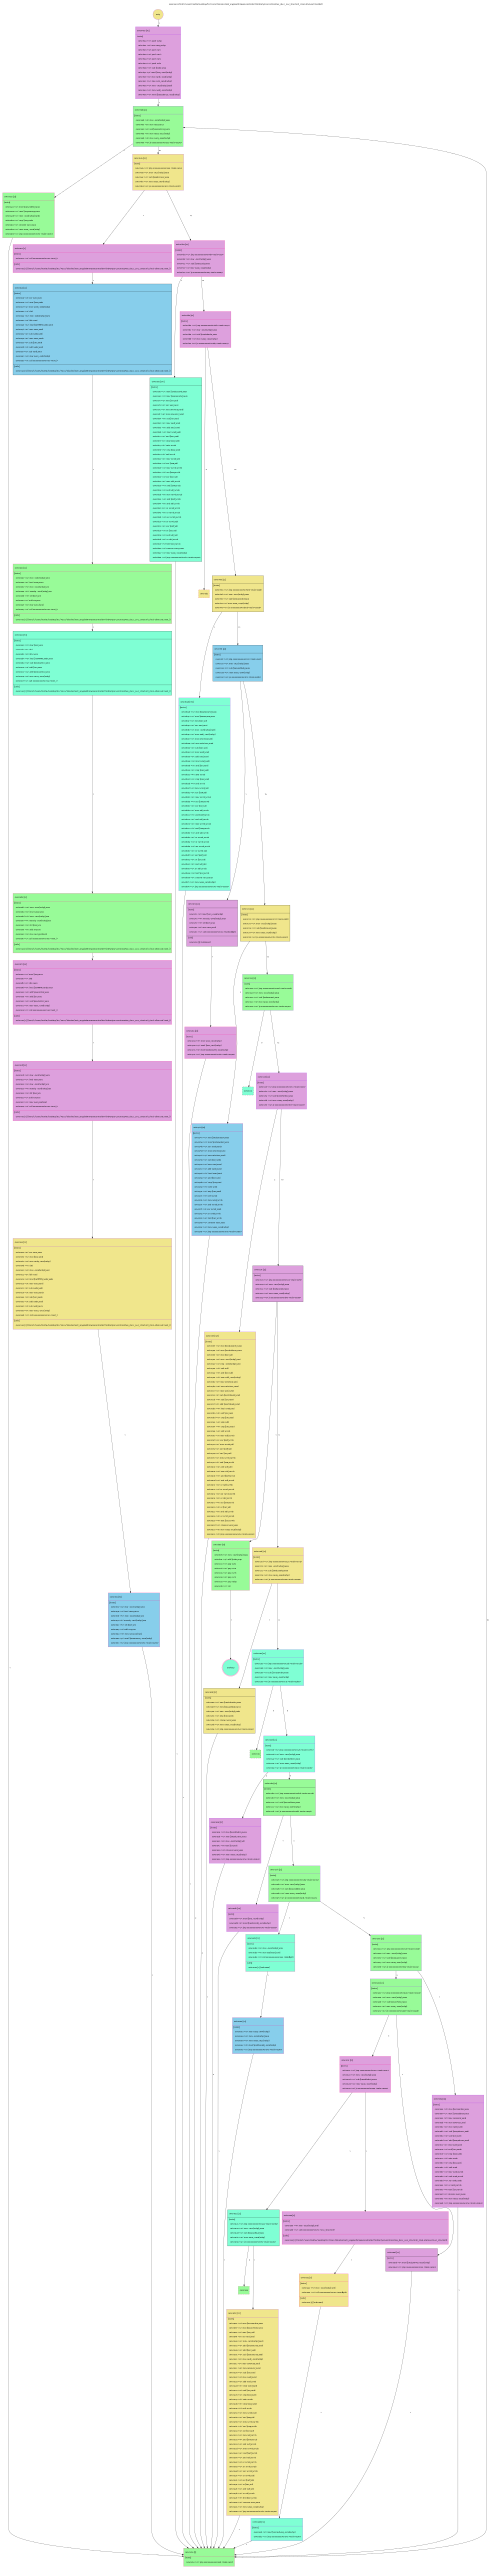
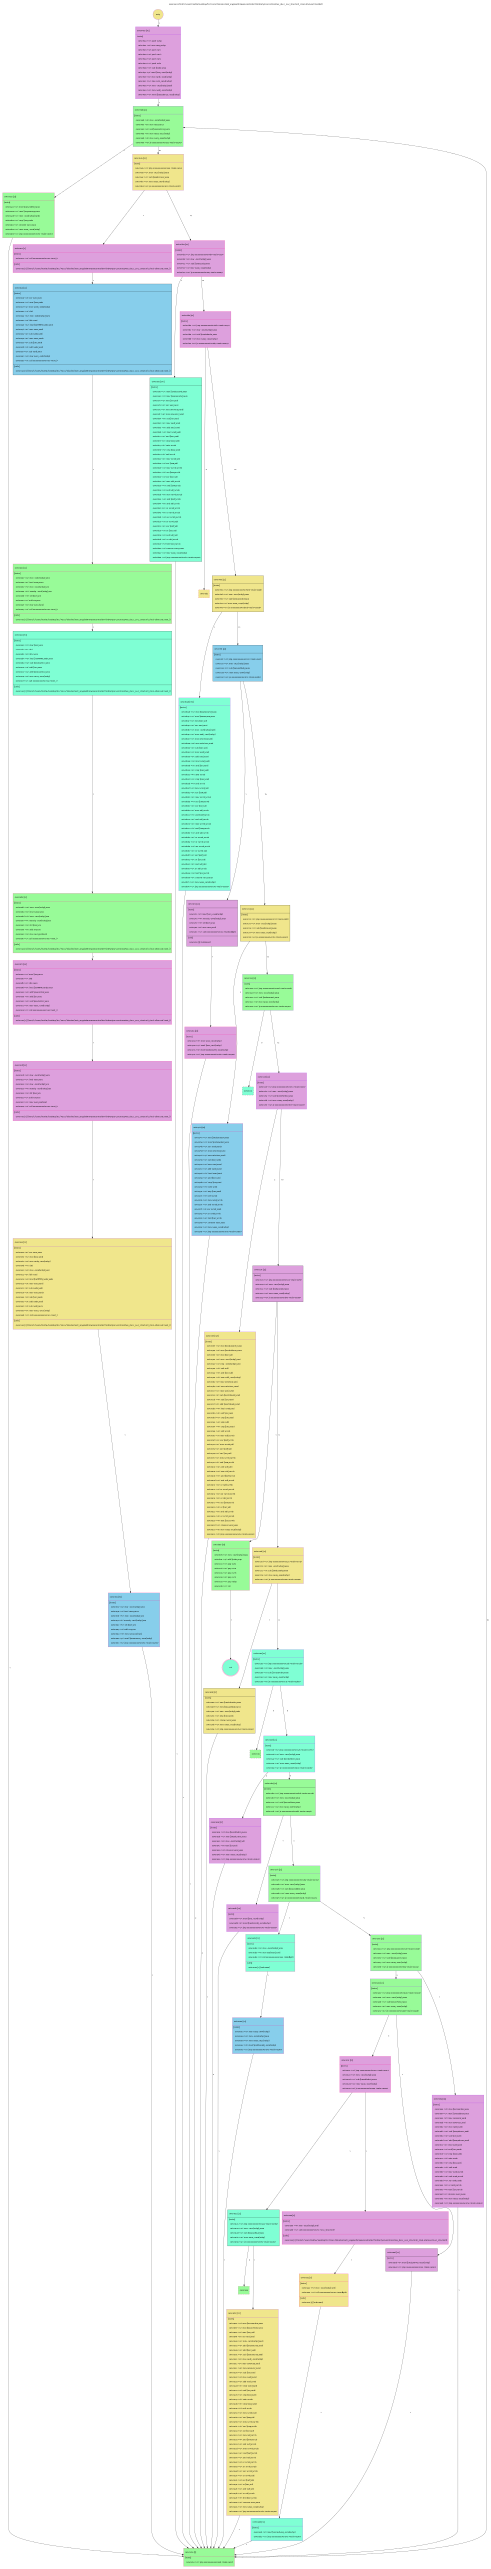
(231, 1668) -> (231, 1668)
